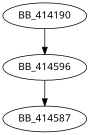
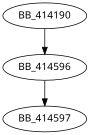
(45, 119) -> (45, 119)
